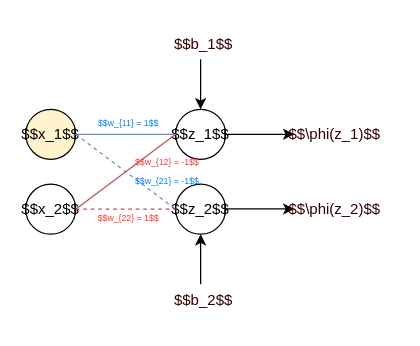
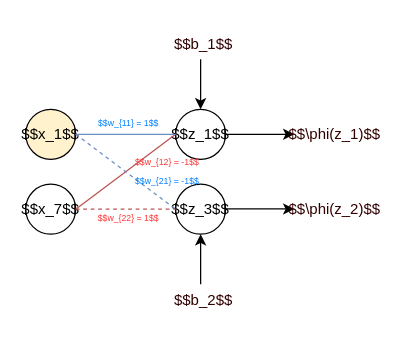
(51, 209) -> (51, 209)
(201, 209) -> (201, 209)
